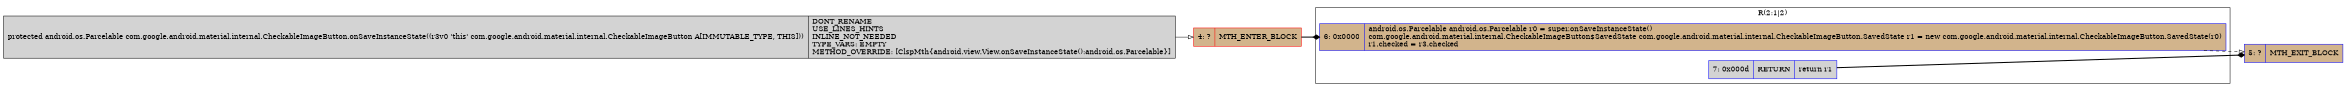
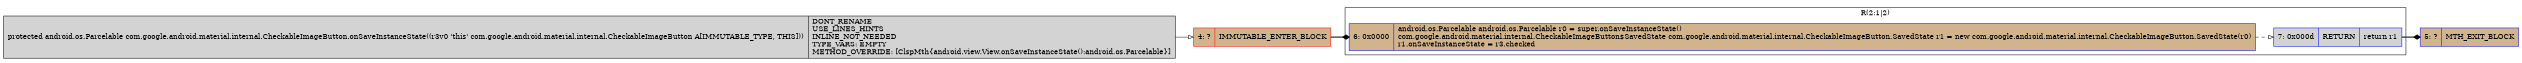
(1258, 37) -> (1273, 37)
(1414, 44) -> (1467, 44)
(2222, 51) -> (2262, 37)
